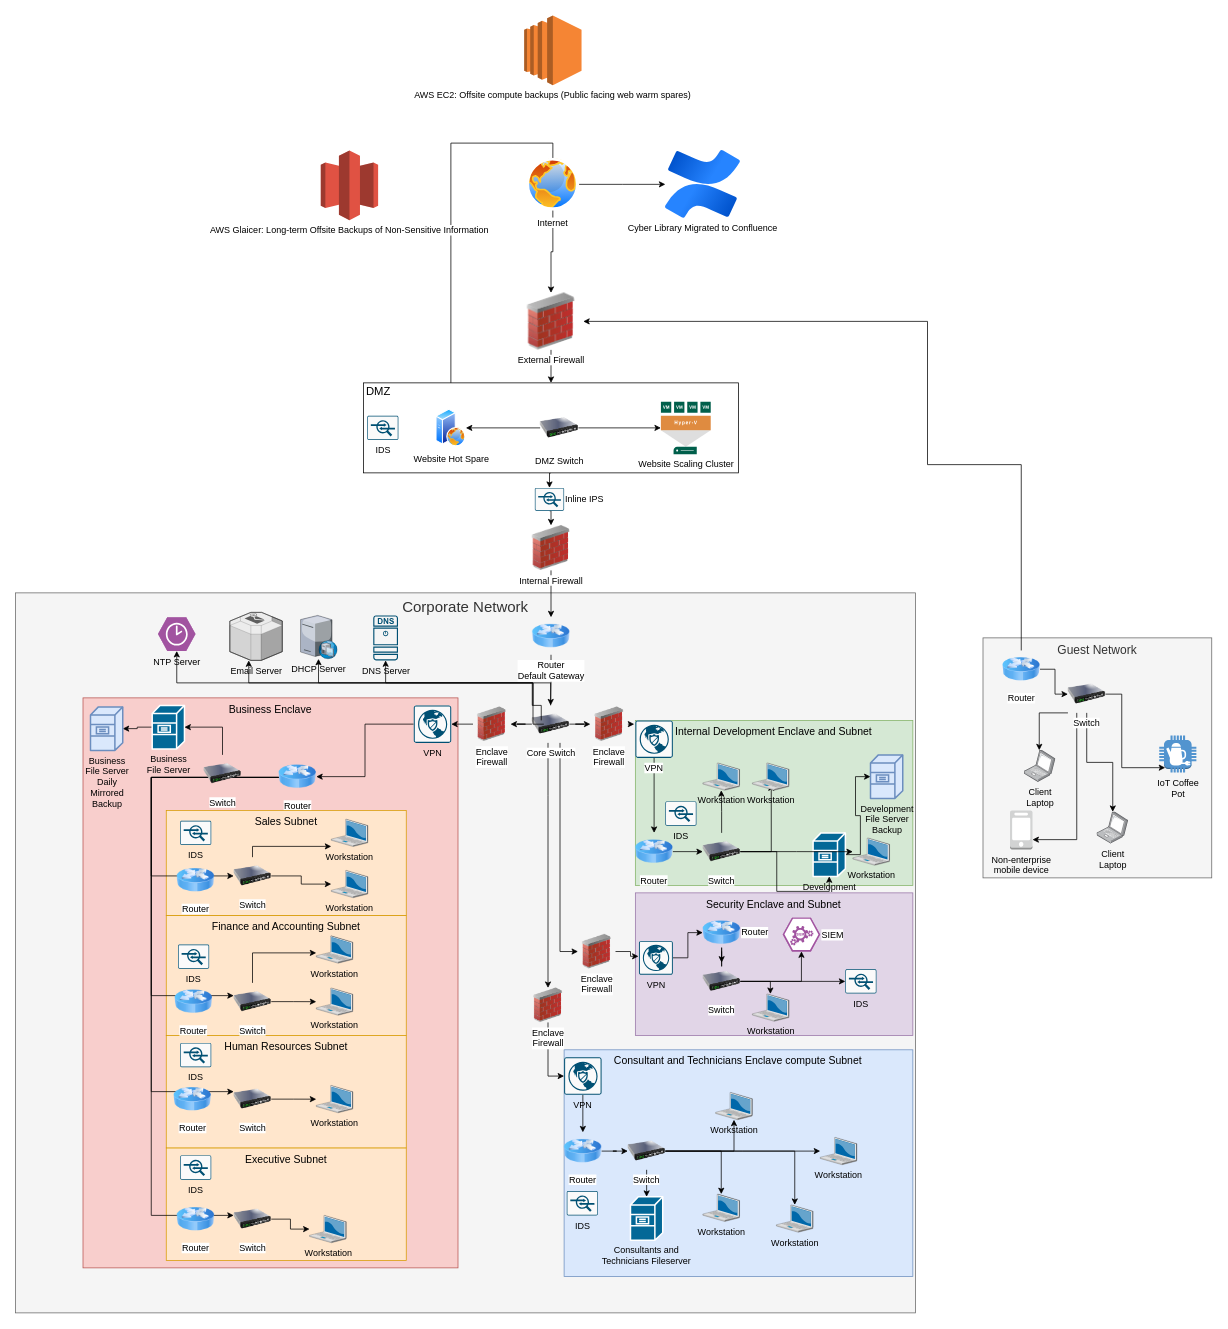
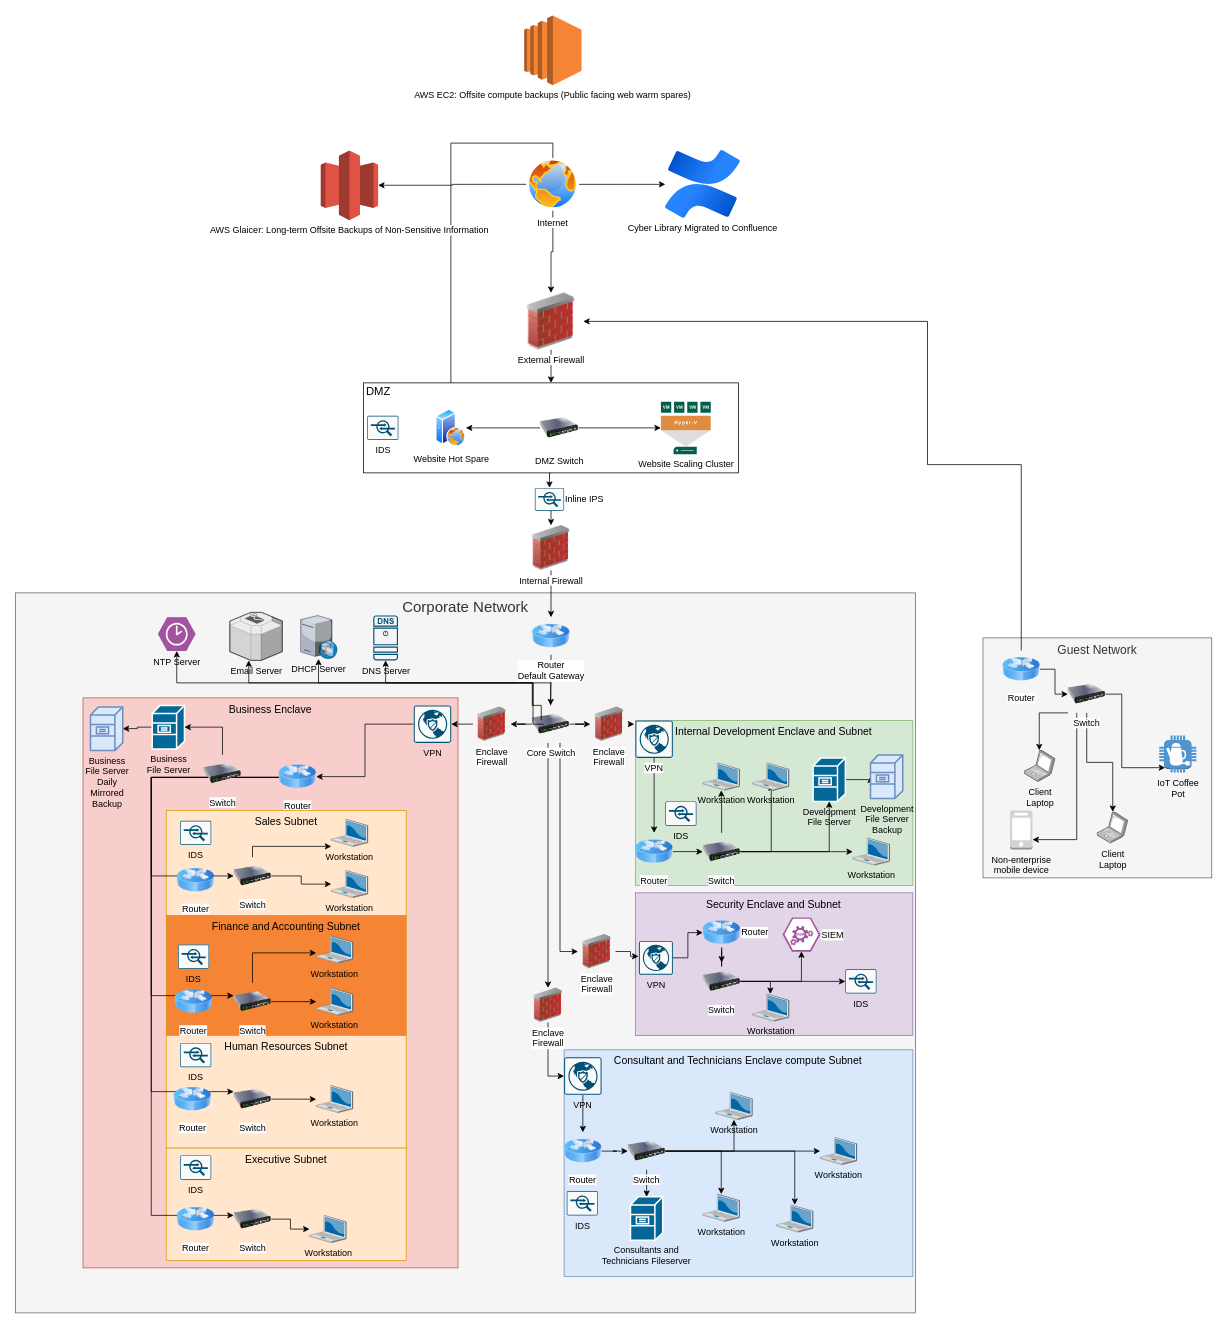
none -> (454, 184)
(829, 855) -> (829, 780)
(286, 975) -> (286, 975)
